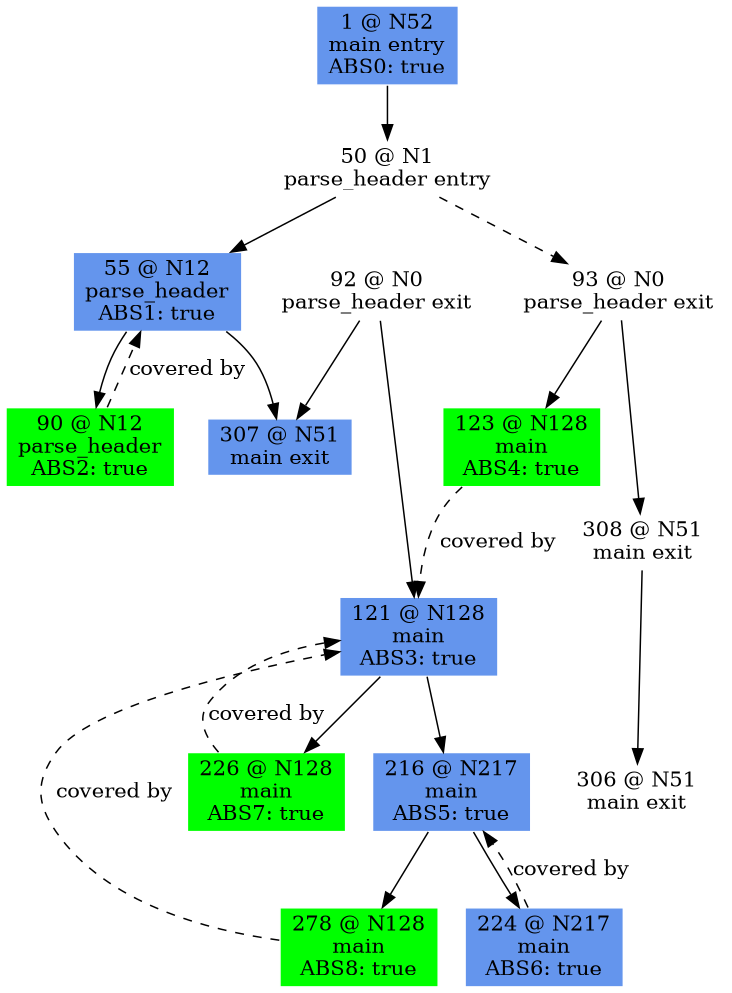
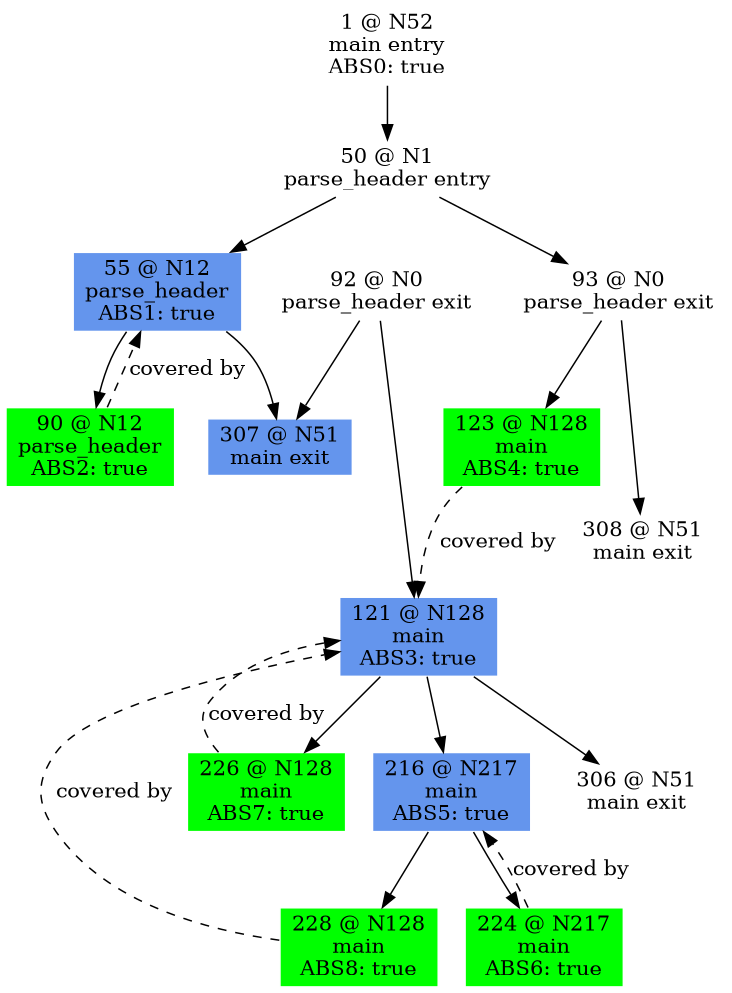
(387, 46) -> (387, 46)
(497, 227) -> (497, 227)
(640, 659) -> (530, 716)
(359, 947) -> (359, 947)
(544, 947) -> (544, 947)
